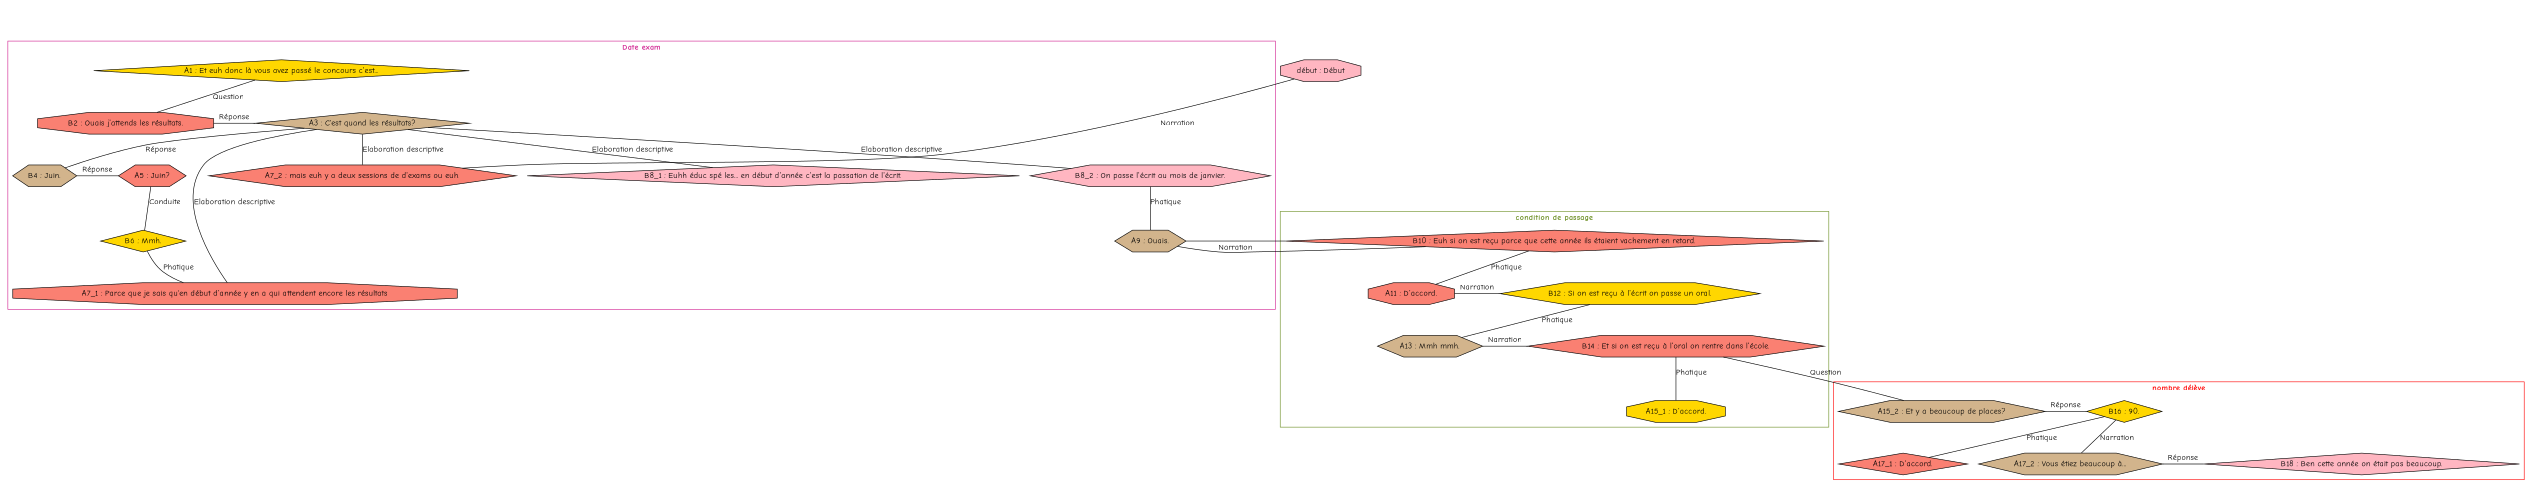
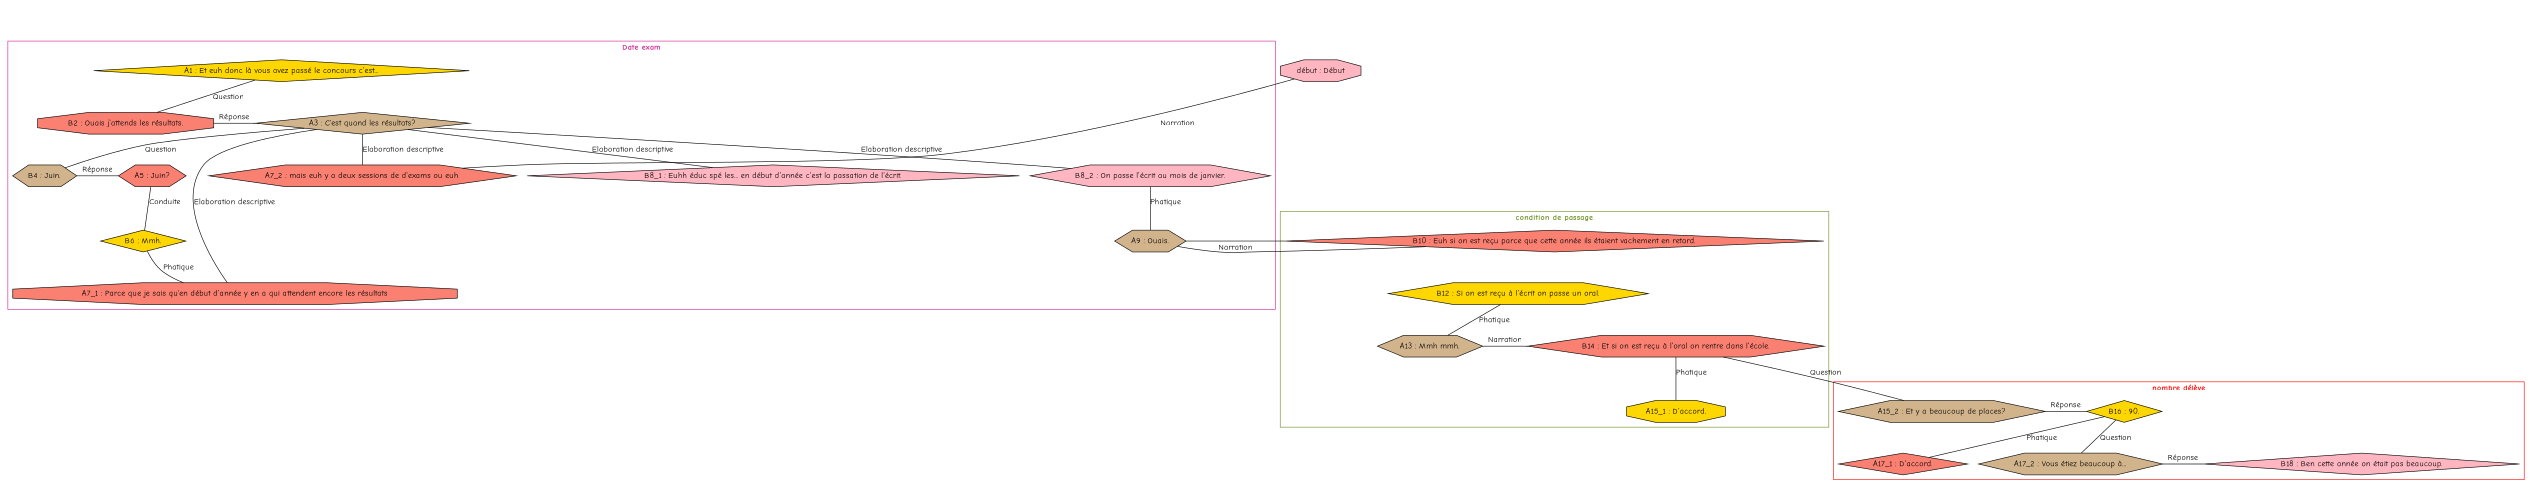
(161, 150) -> (161, 150)
(1411, 294) -> none
(2117, 438) -> (2116, 438)
